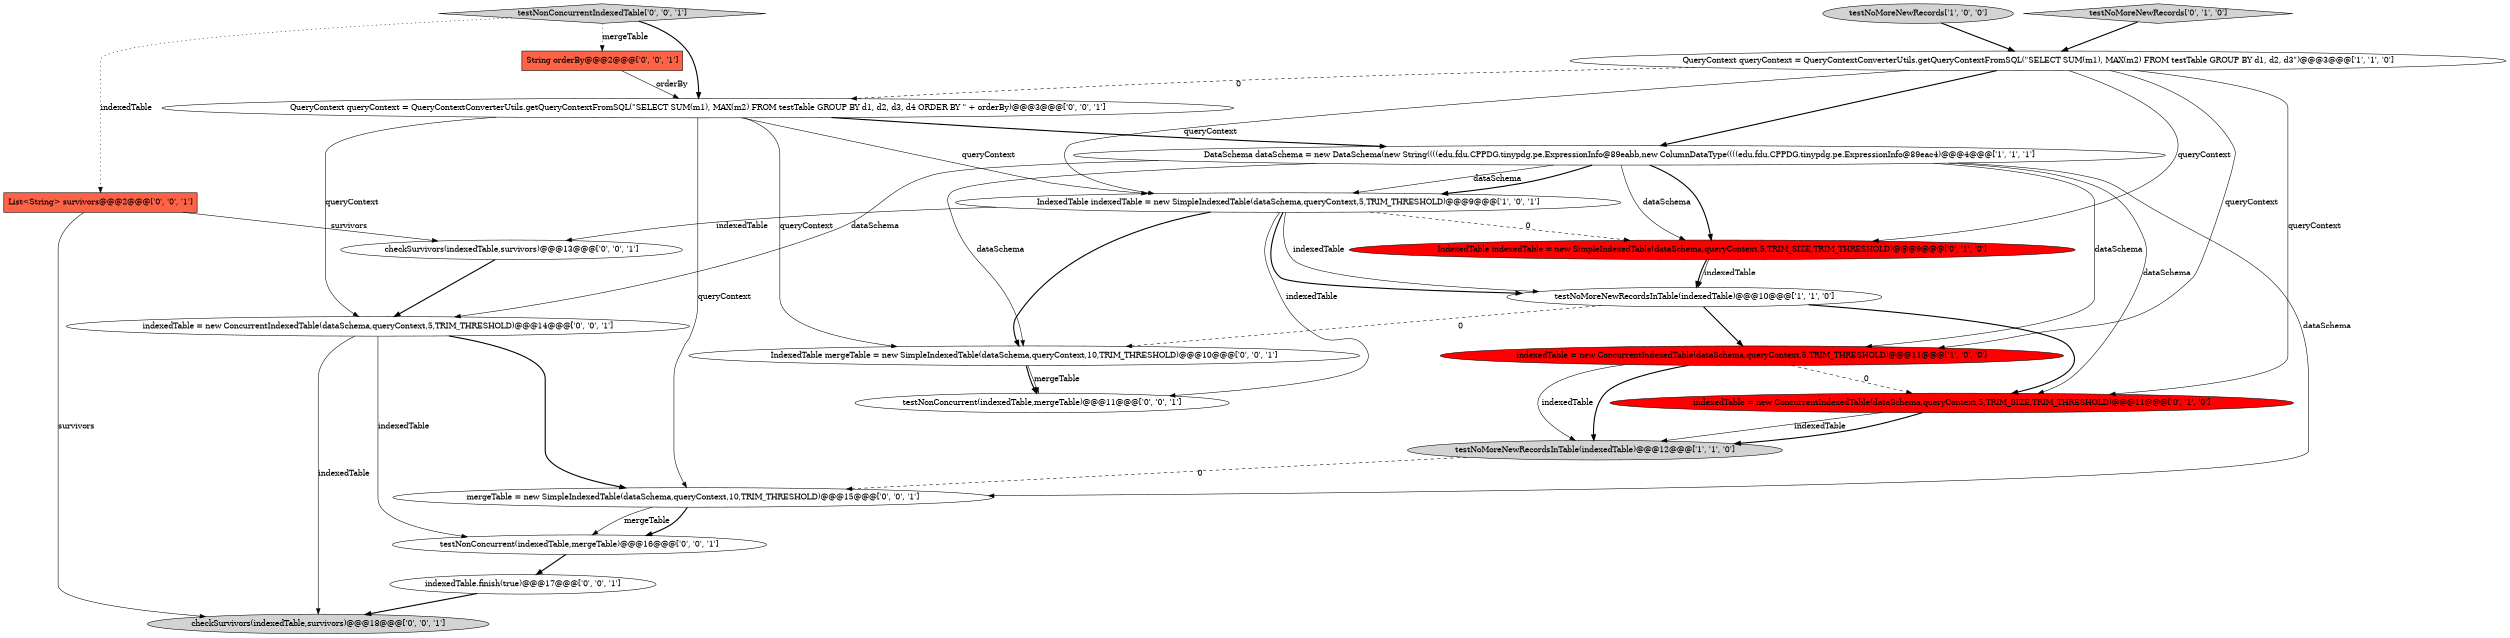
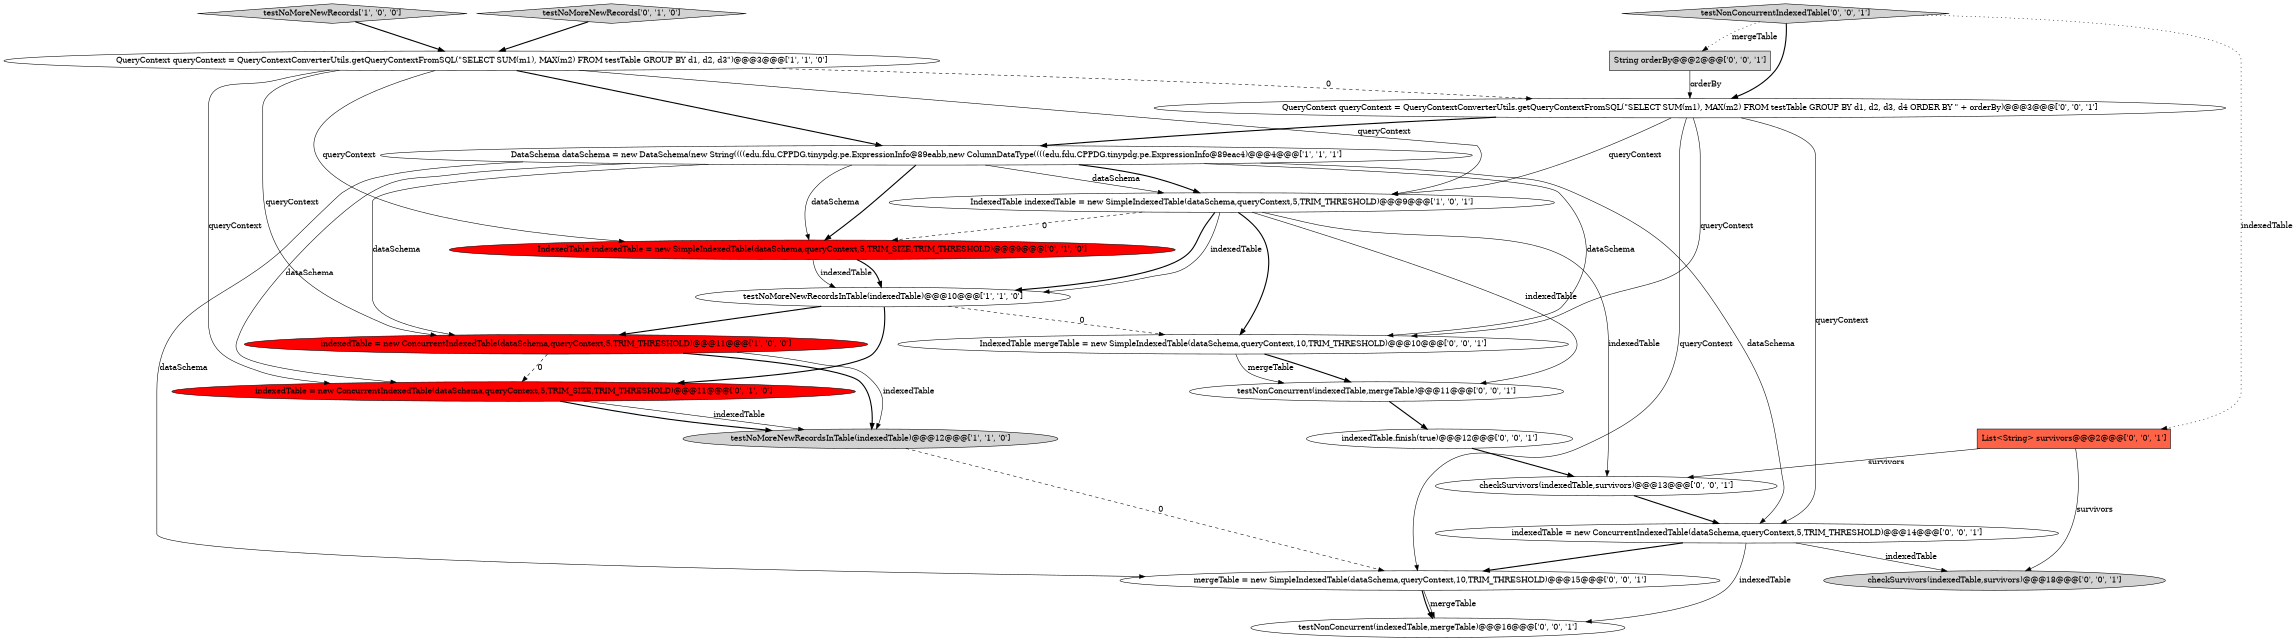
(1918, 14) -> (332, 14)
(602, 61) -> (1690, 61)
none -> (1440, 439)
(523, 584) -> none
